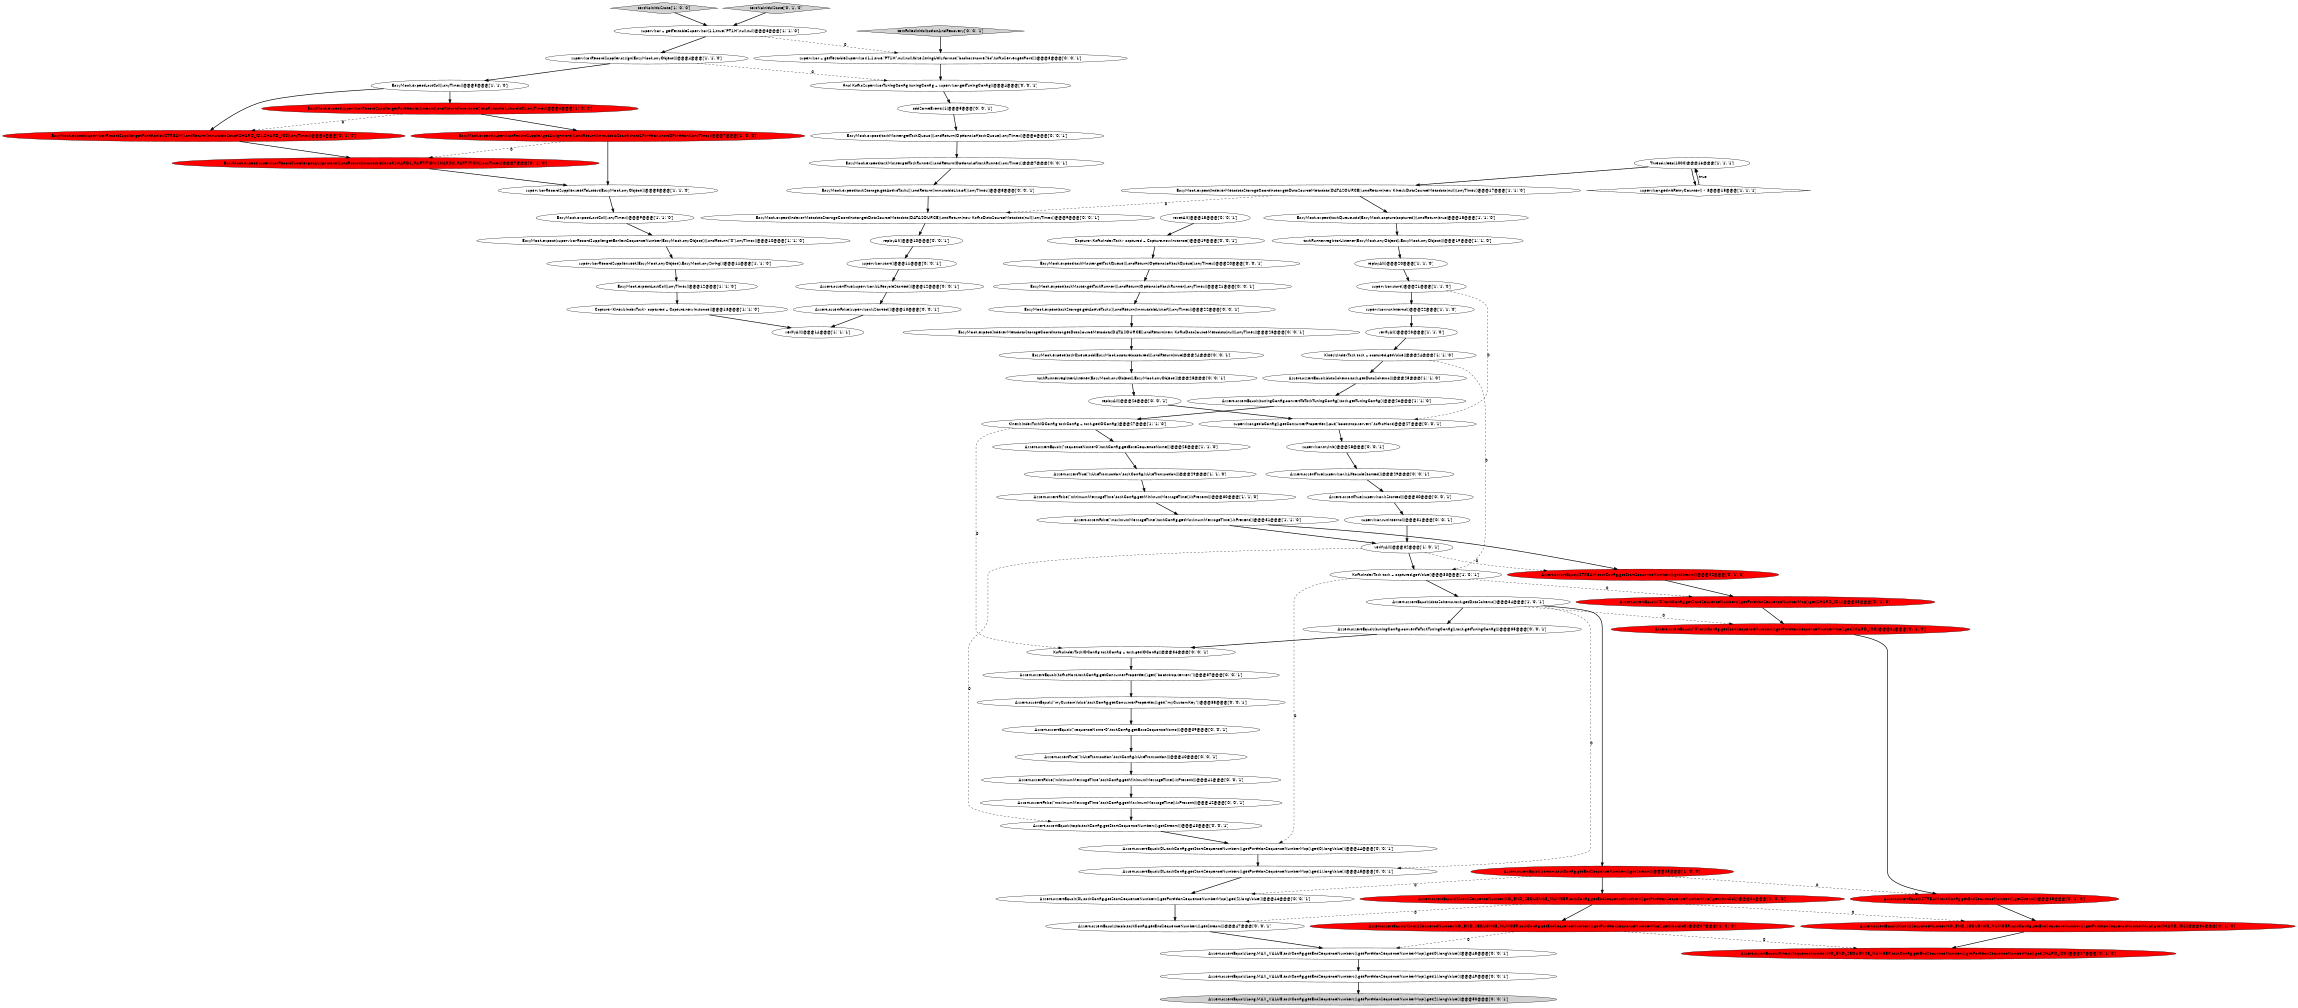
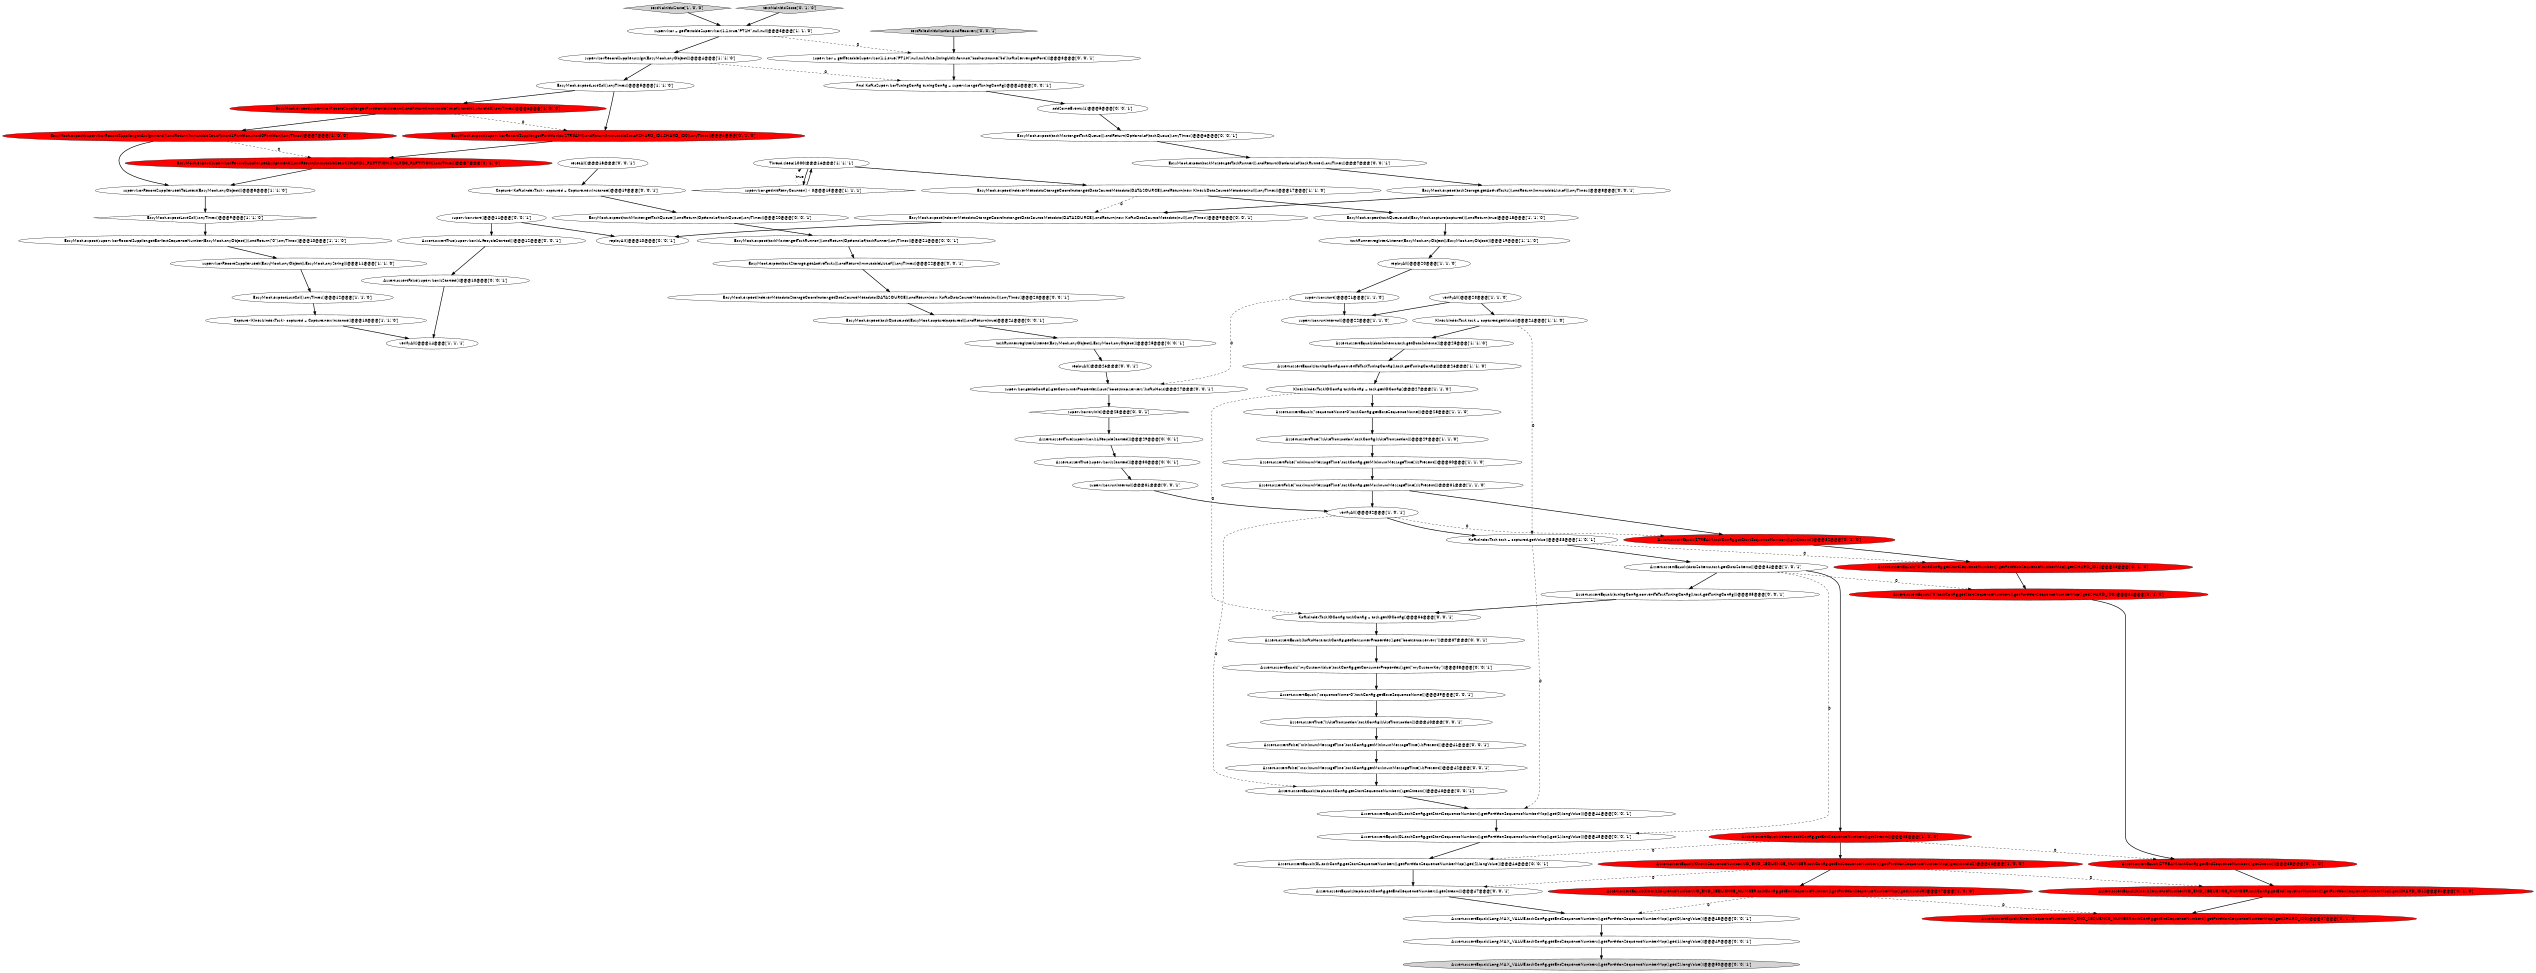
(615, 218) -> (205, 218)
(910, 251) -> (566, 229)
(1411, 319) -> (1412, 309)
(1343, 447) -> (1109, 412)
